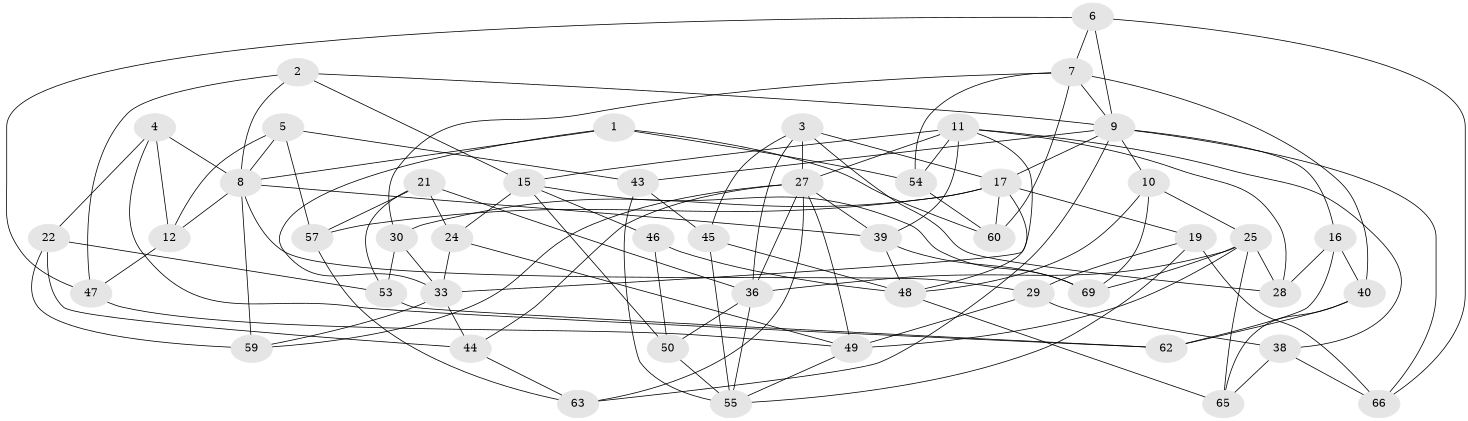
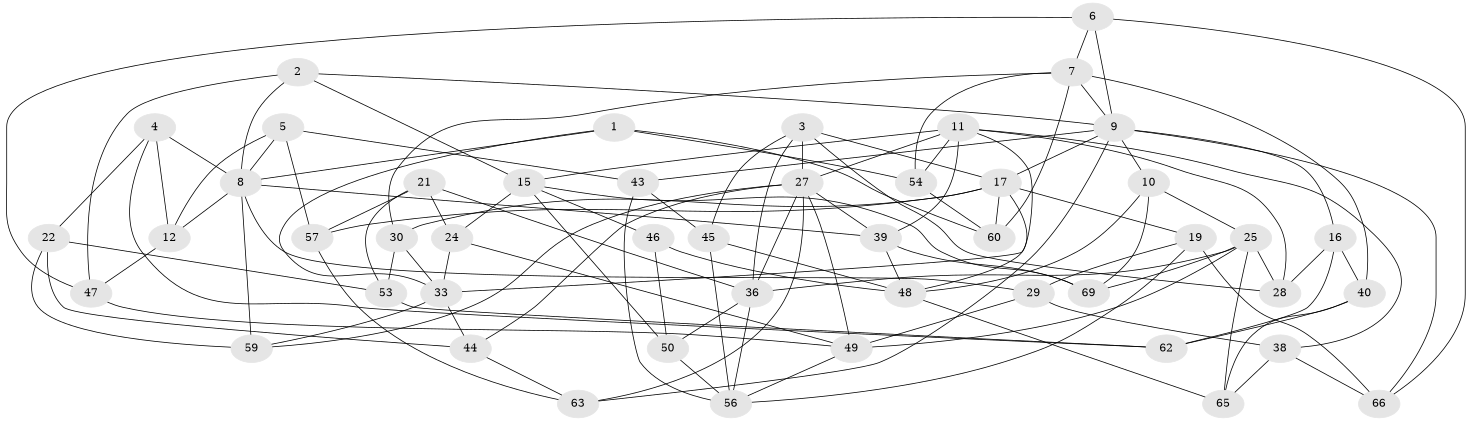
(731, 404) -> (731, 404)
